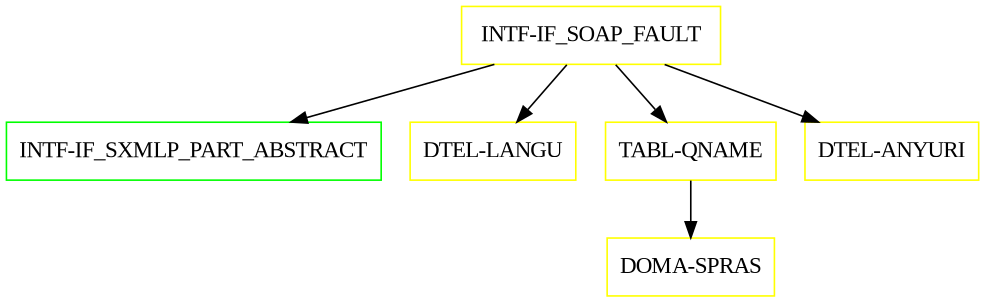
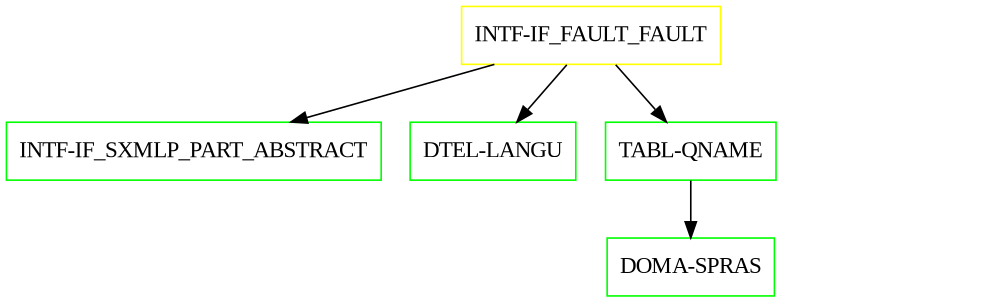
(591, 35) -> (591, 35)
(493, 151) -> (493, 151)
(691, 151) -> (691, 151)
(892, 151) -> none
(691, 267) -> (691, 267)
